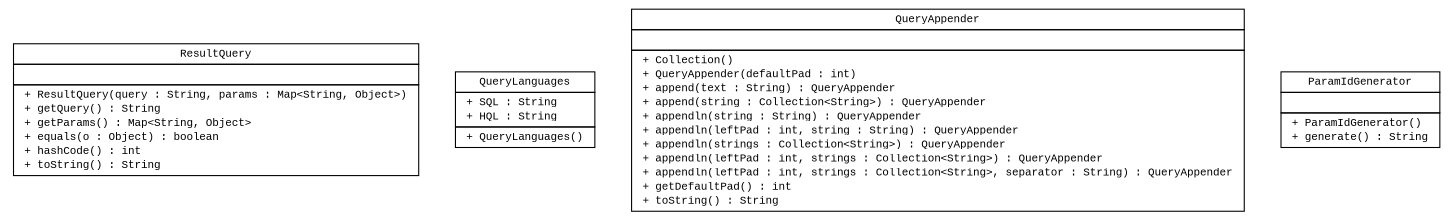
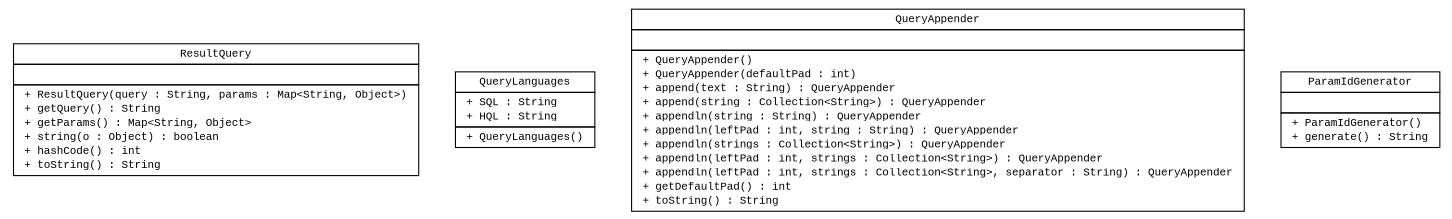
(688, 60) -> (698, 60)
(122, 137) -> (122, 137)
